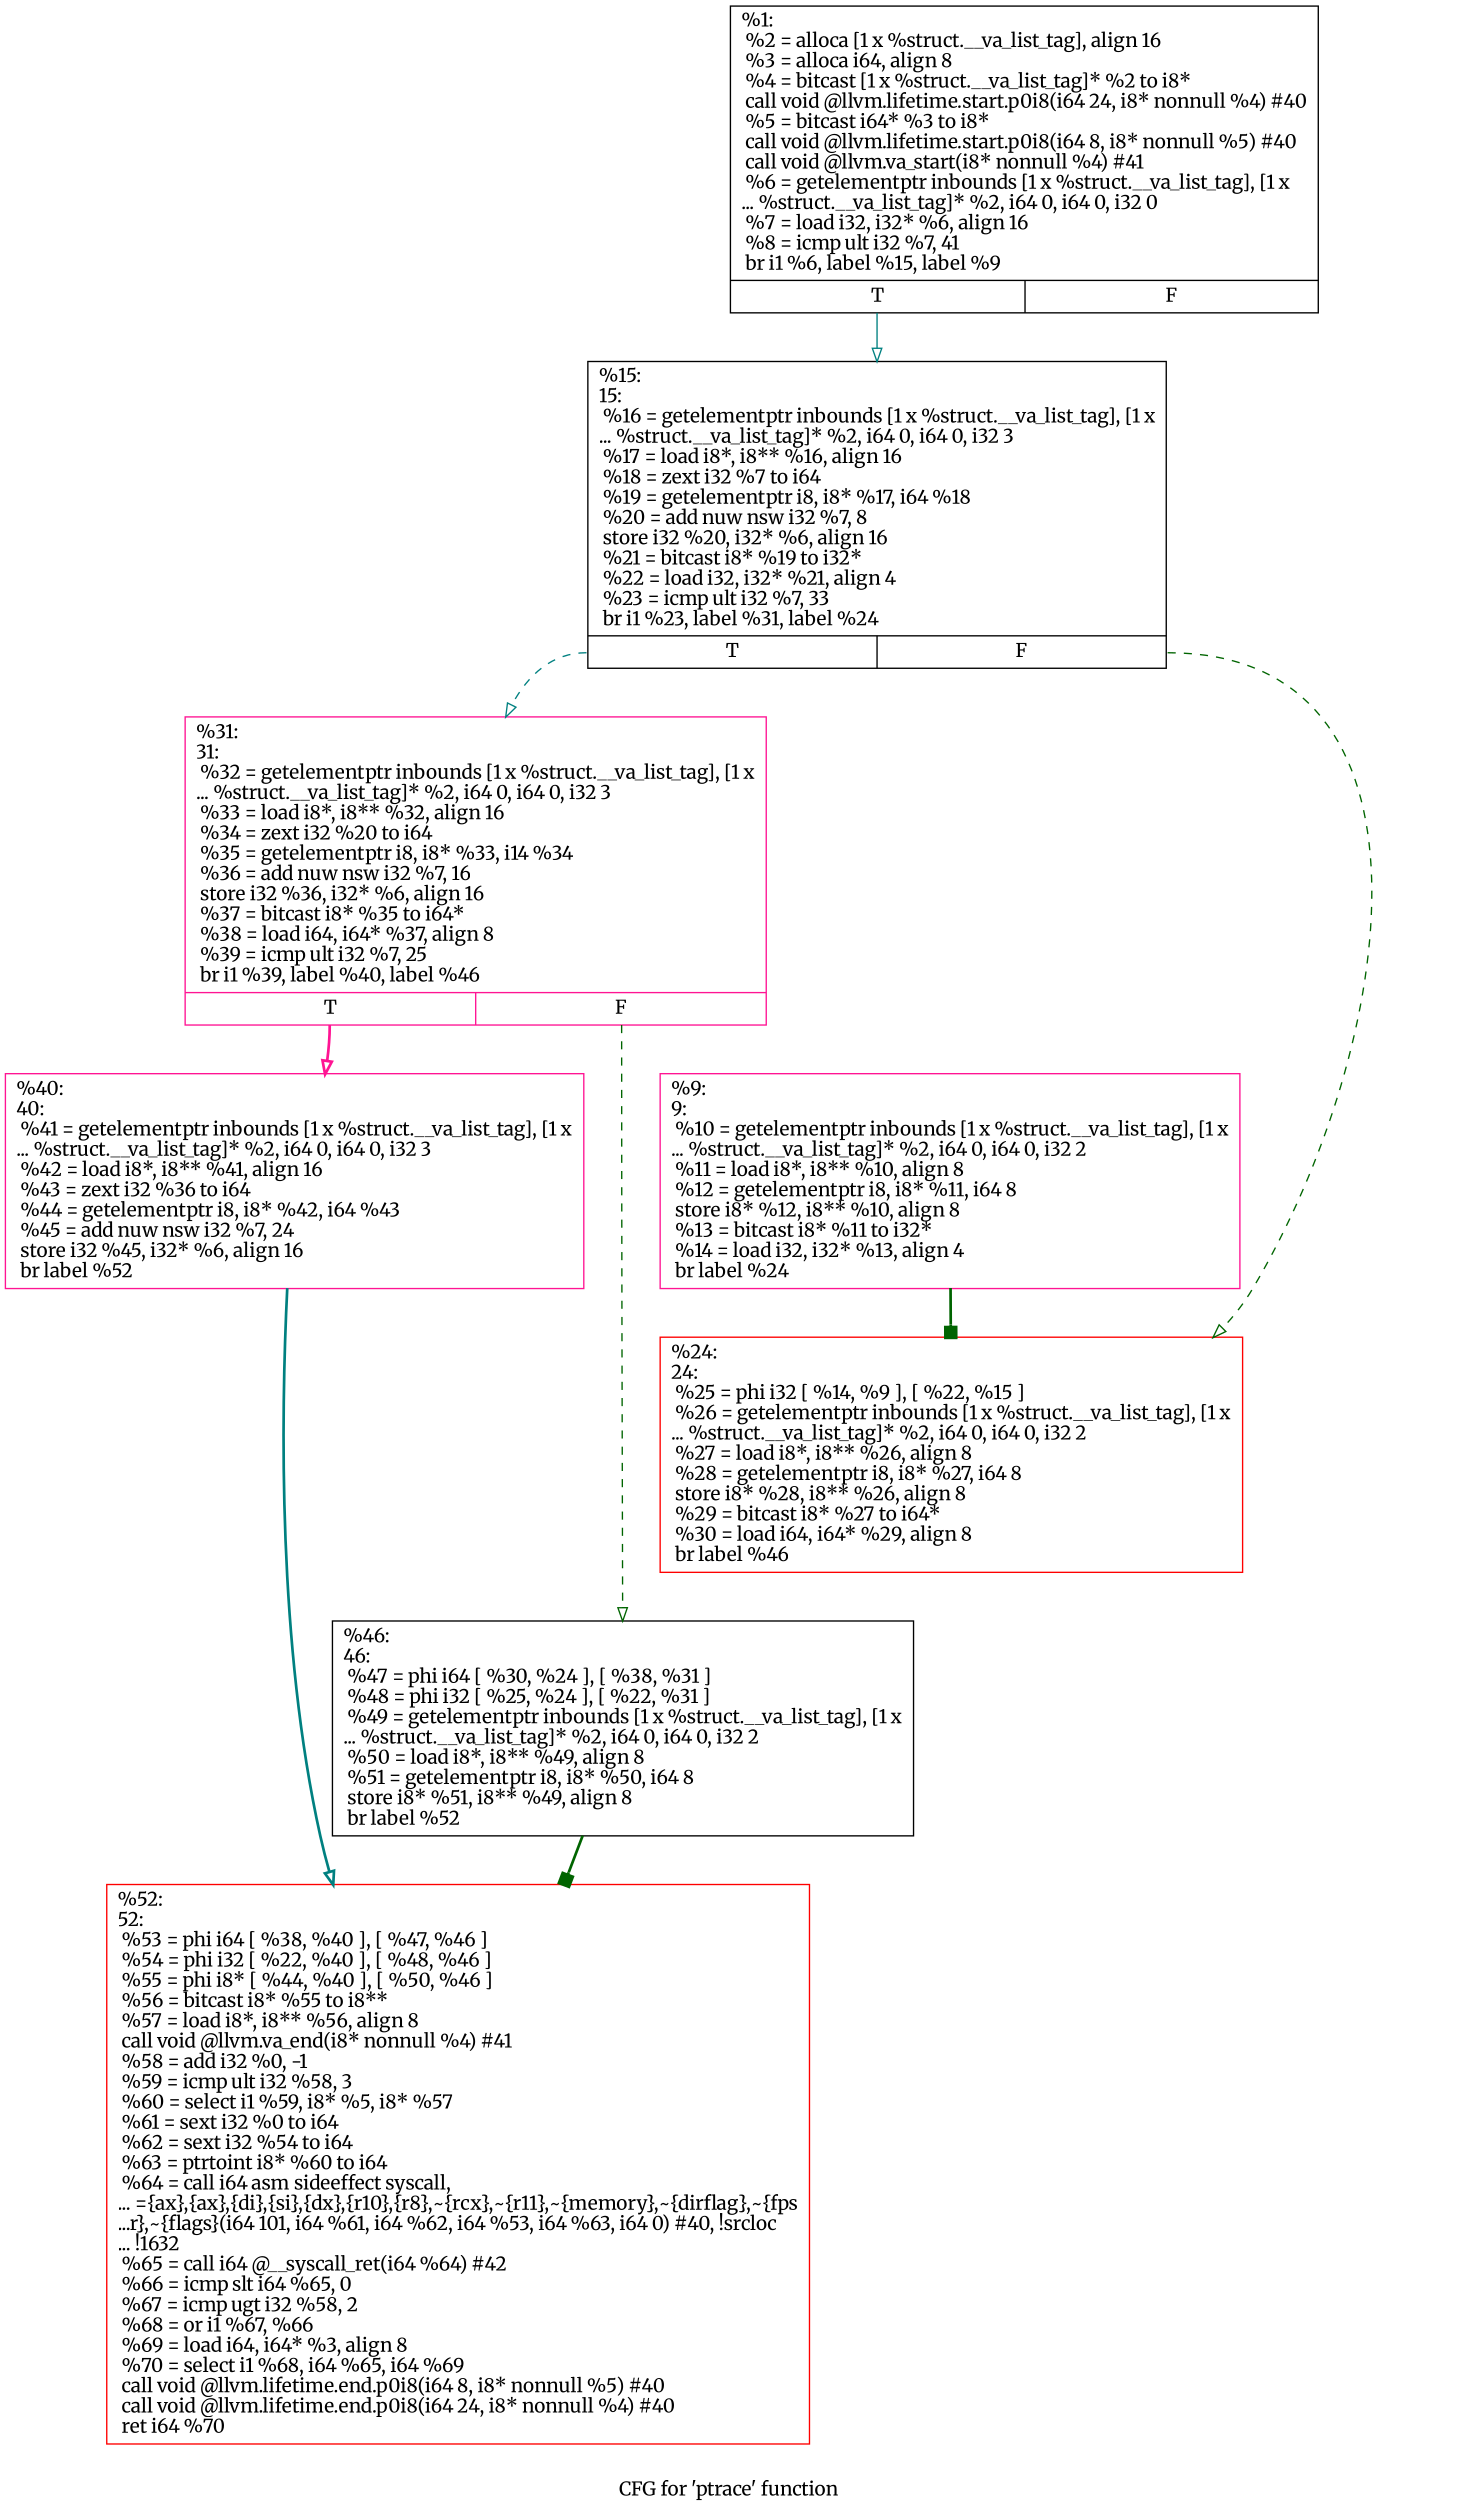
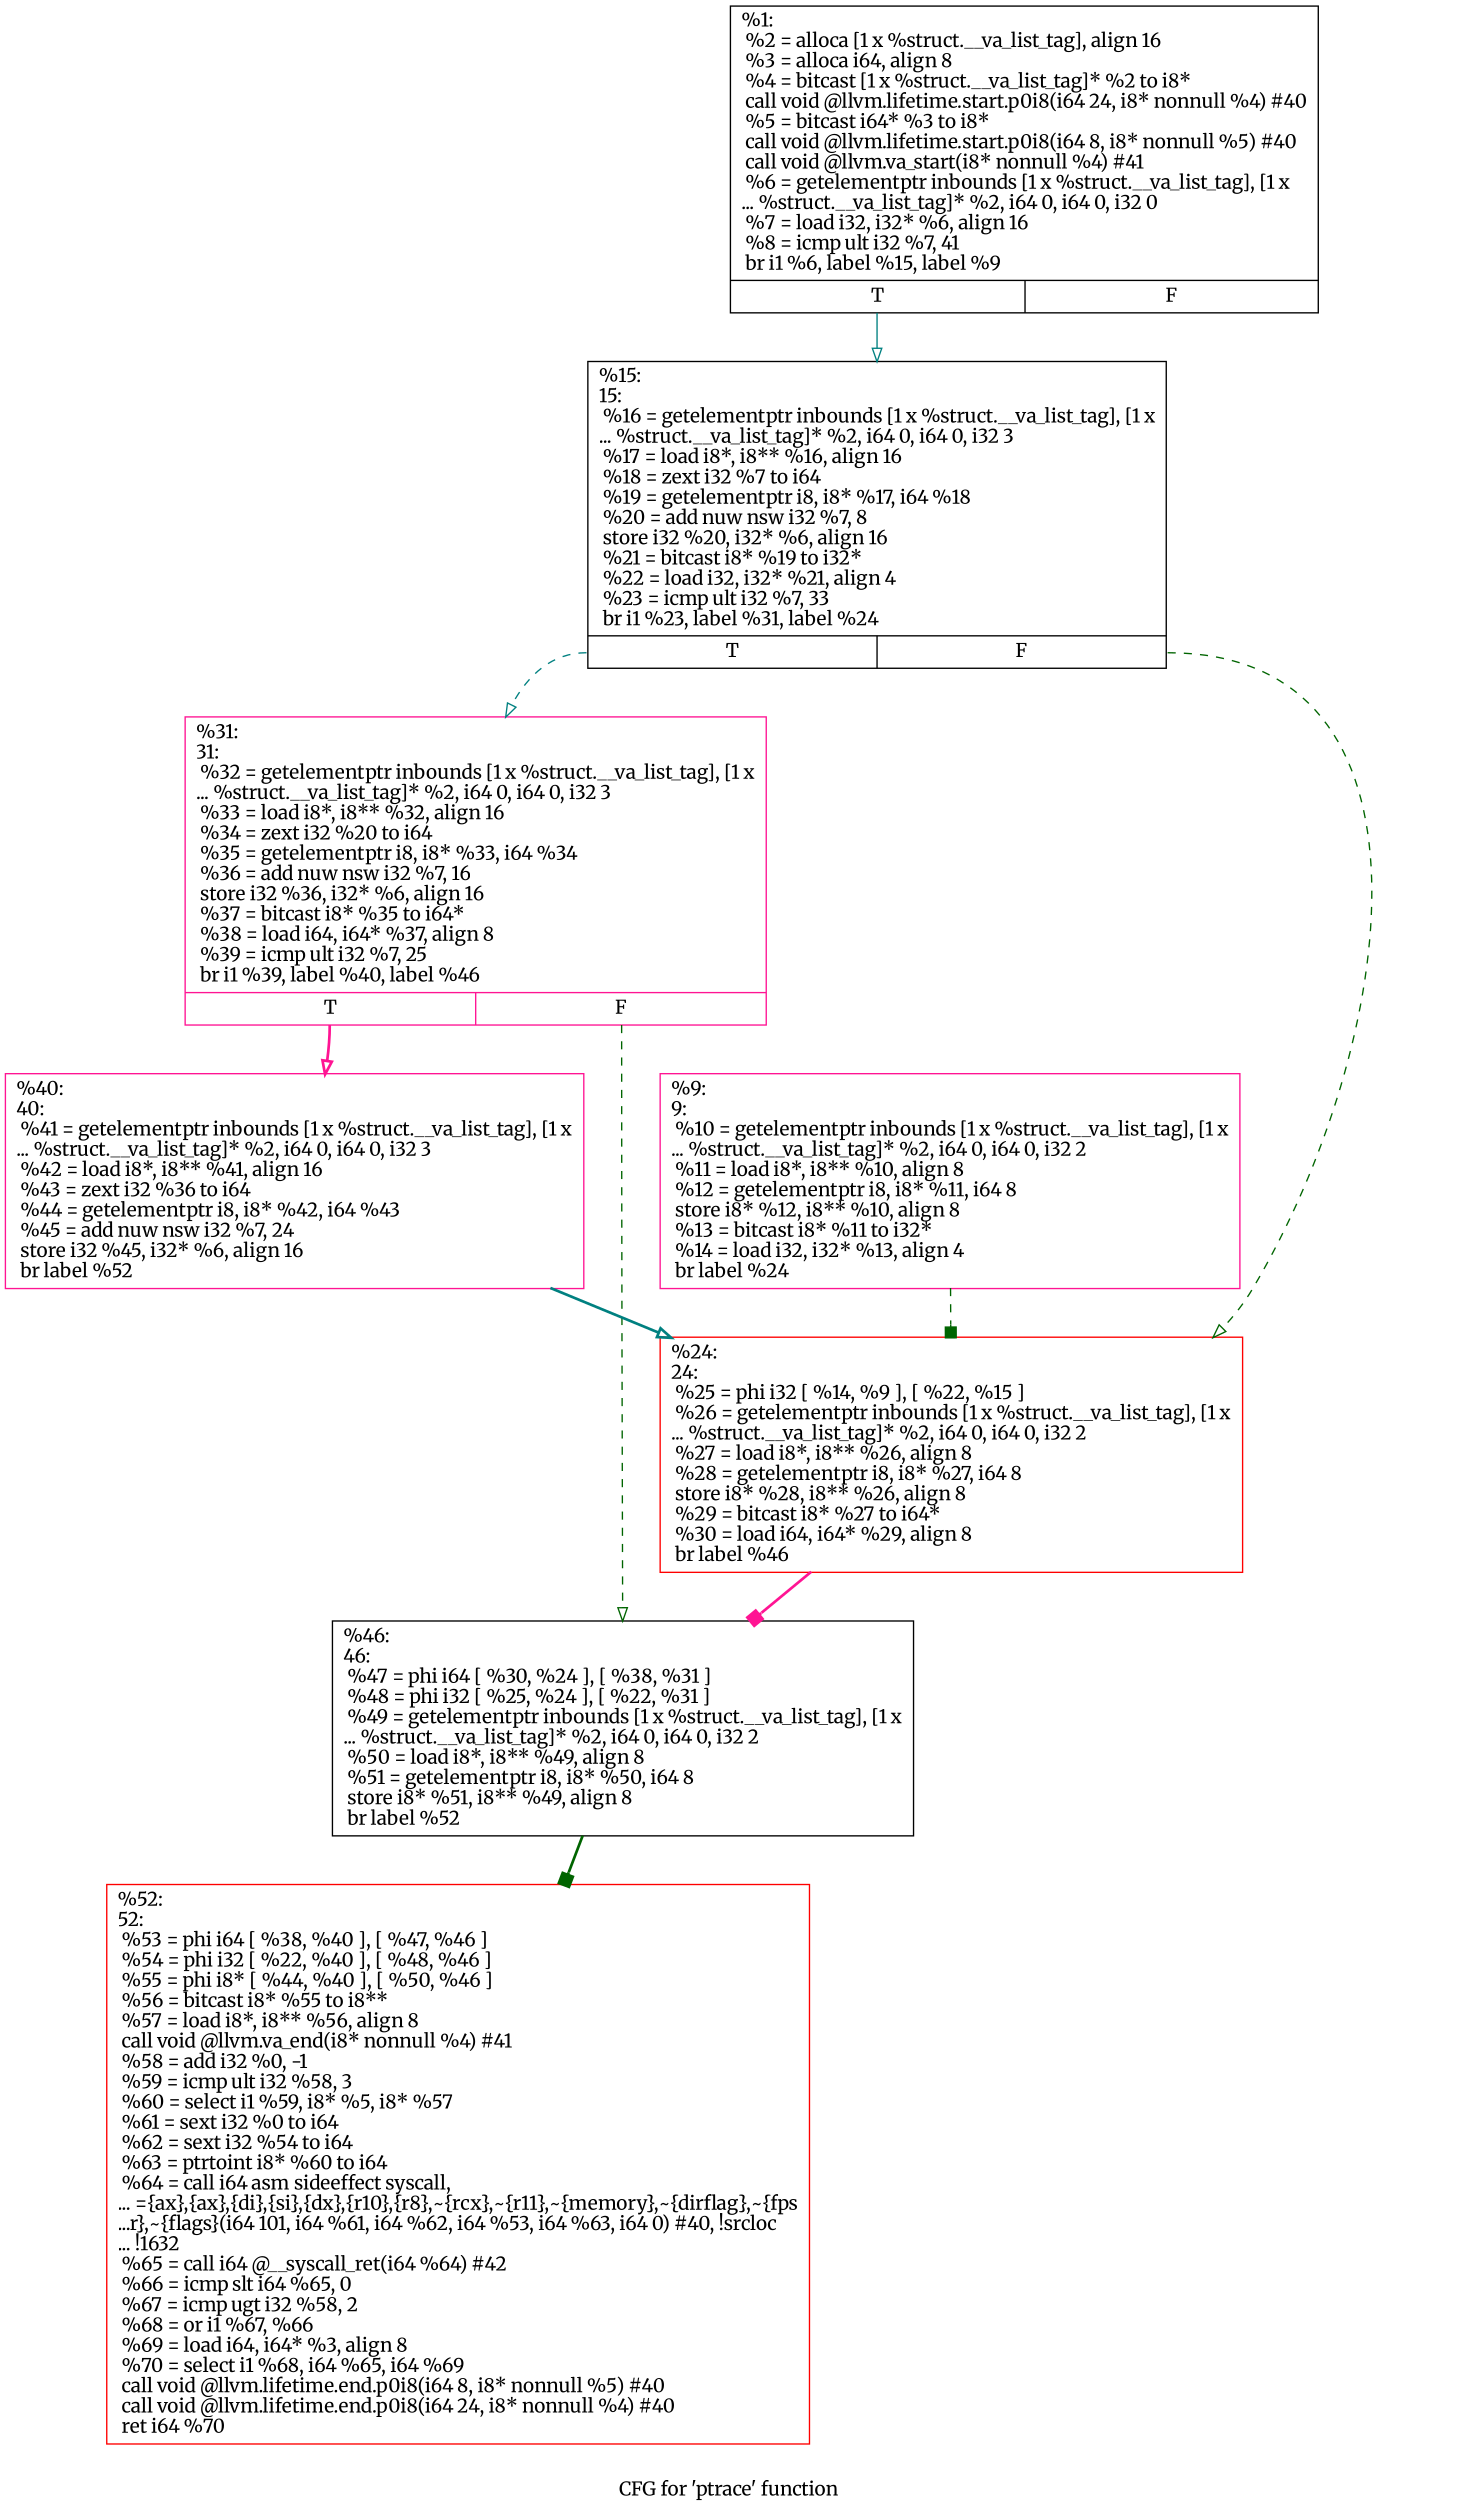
(385, 854) -> (387, 854)
(951, 1306) -> (951, 1306)
(288, 1582) -> (604, 1310)
none -> (786, 1592)
